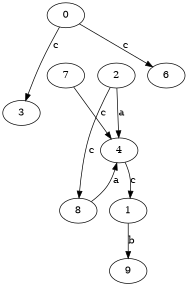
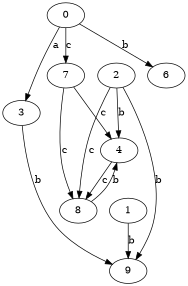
none -> (66, 42)
(56, 45) -> (56, 45)
(125, 45) -> (125, 45)
(122, 113) -> (122, 113)
none -> (60, 141)
none -> (153, 169)
(130, 176) -> (101, 178)
(116, 181) -> (116, 181)
none -> (44, 207)
